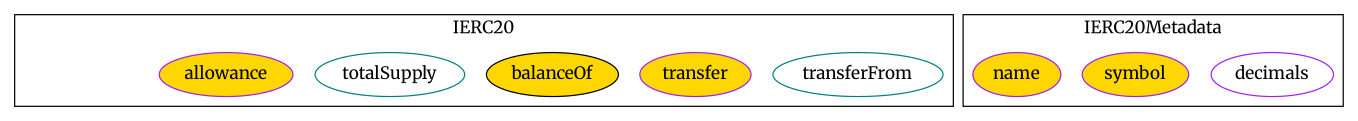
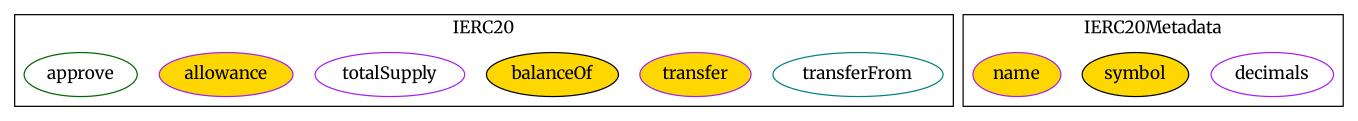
none -> (81, 75)
(390, 75) -> (390, 75)
(1135, 75) -> (1135, 75)
